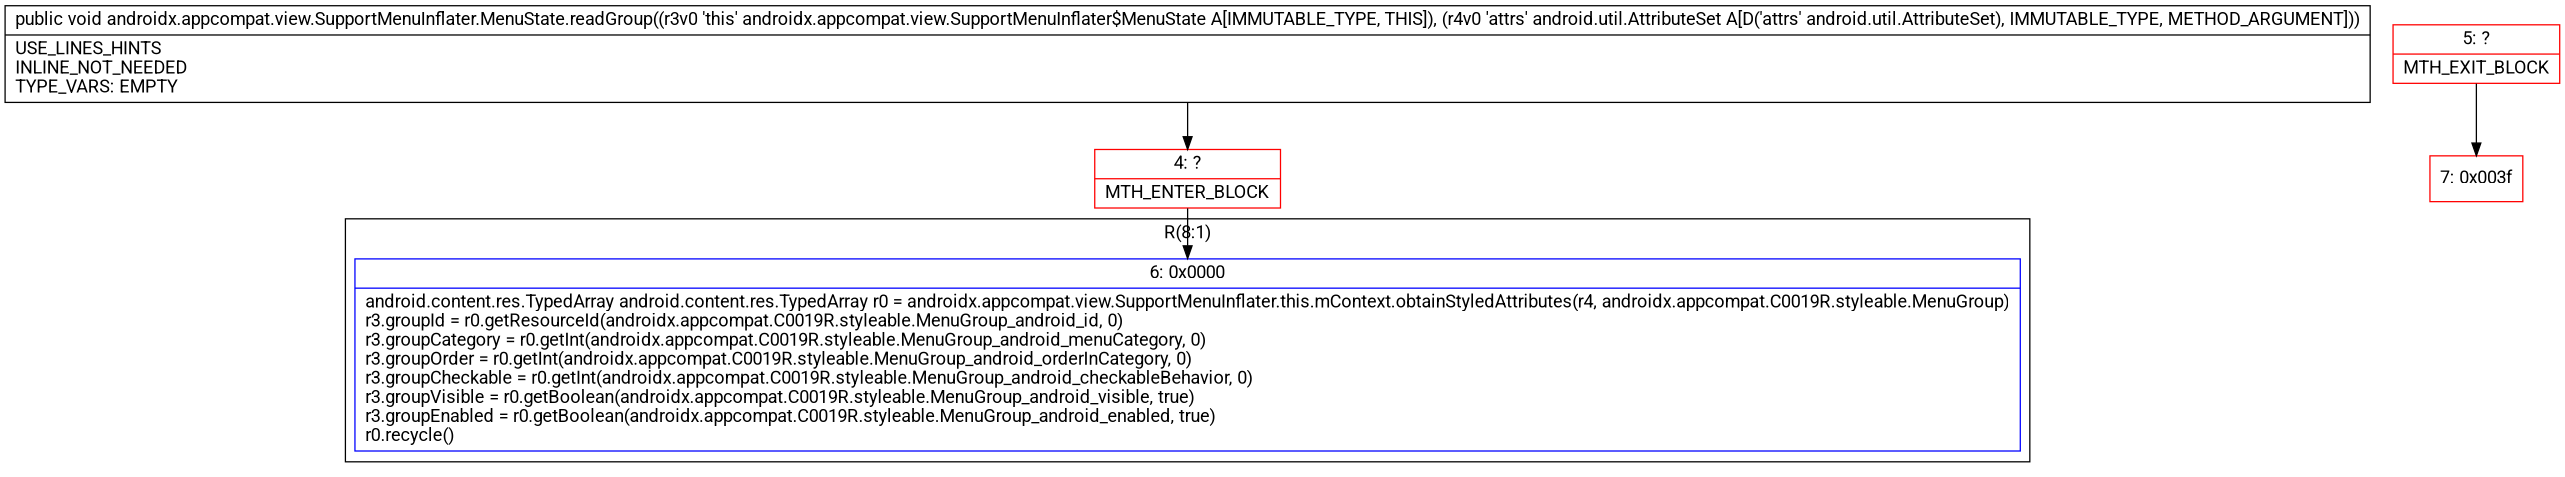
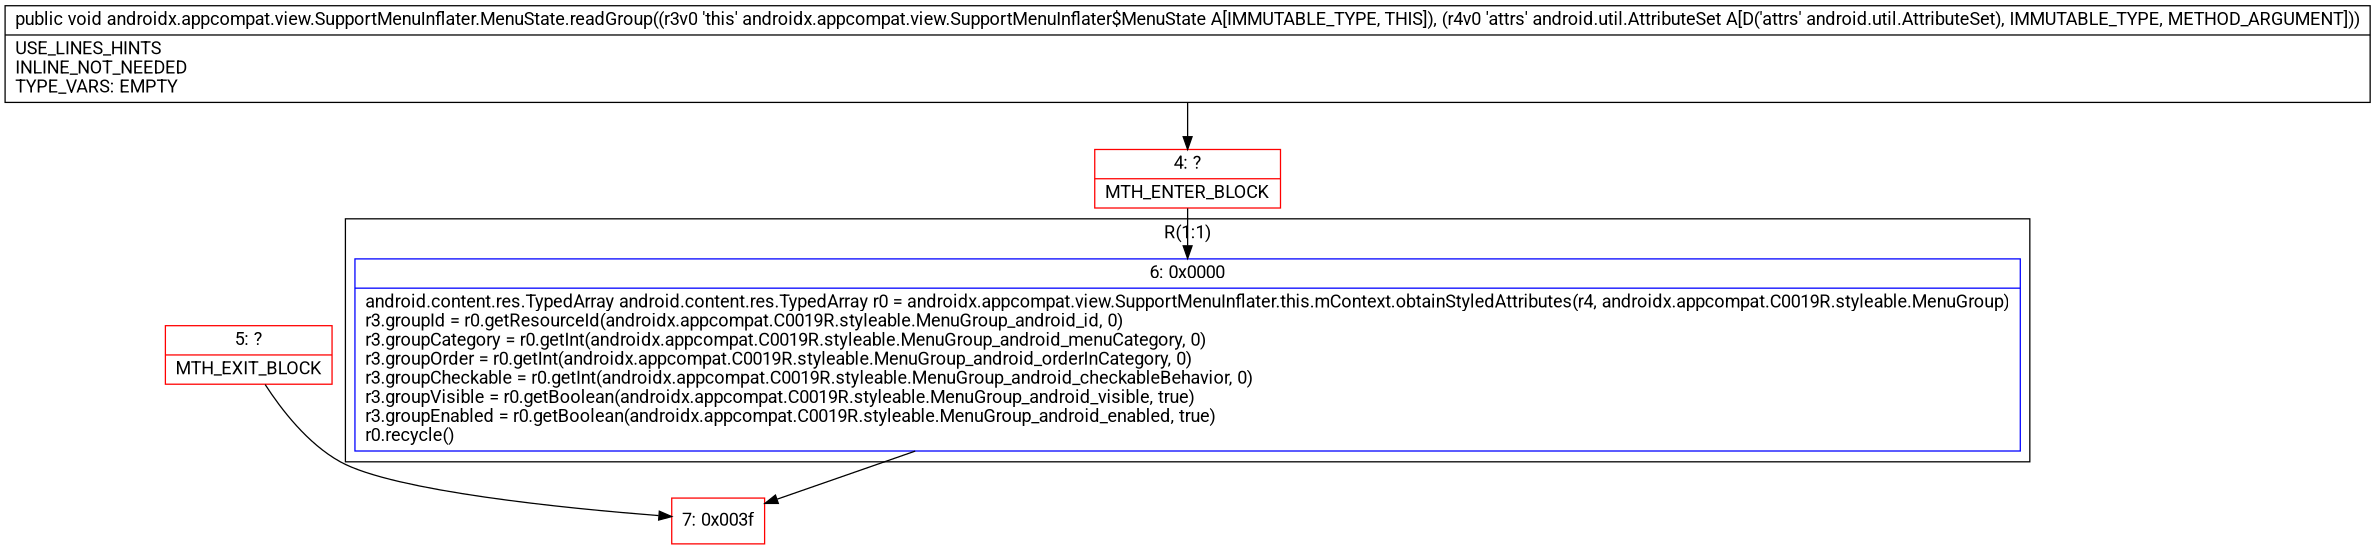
(1188, 233) -> (1188, 233)
none -> (846, 475)
